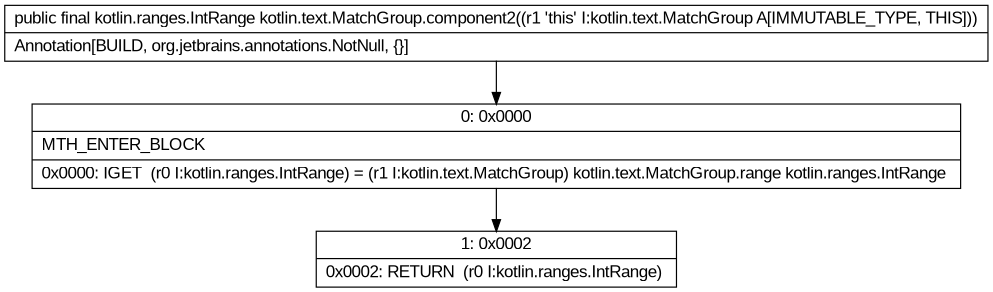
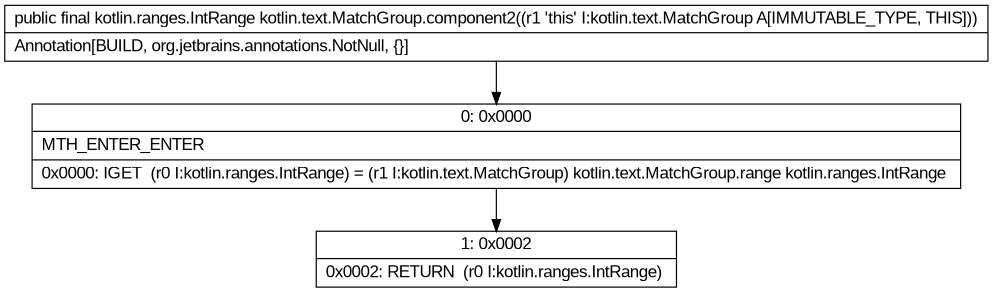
(124, 145) -> (123, 145)
